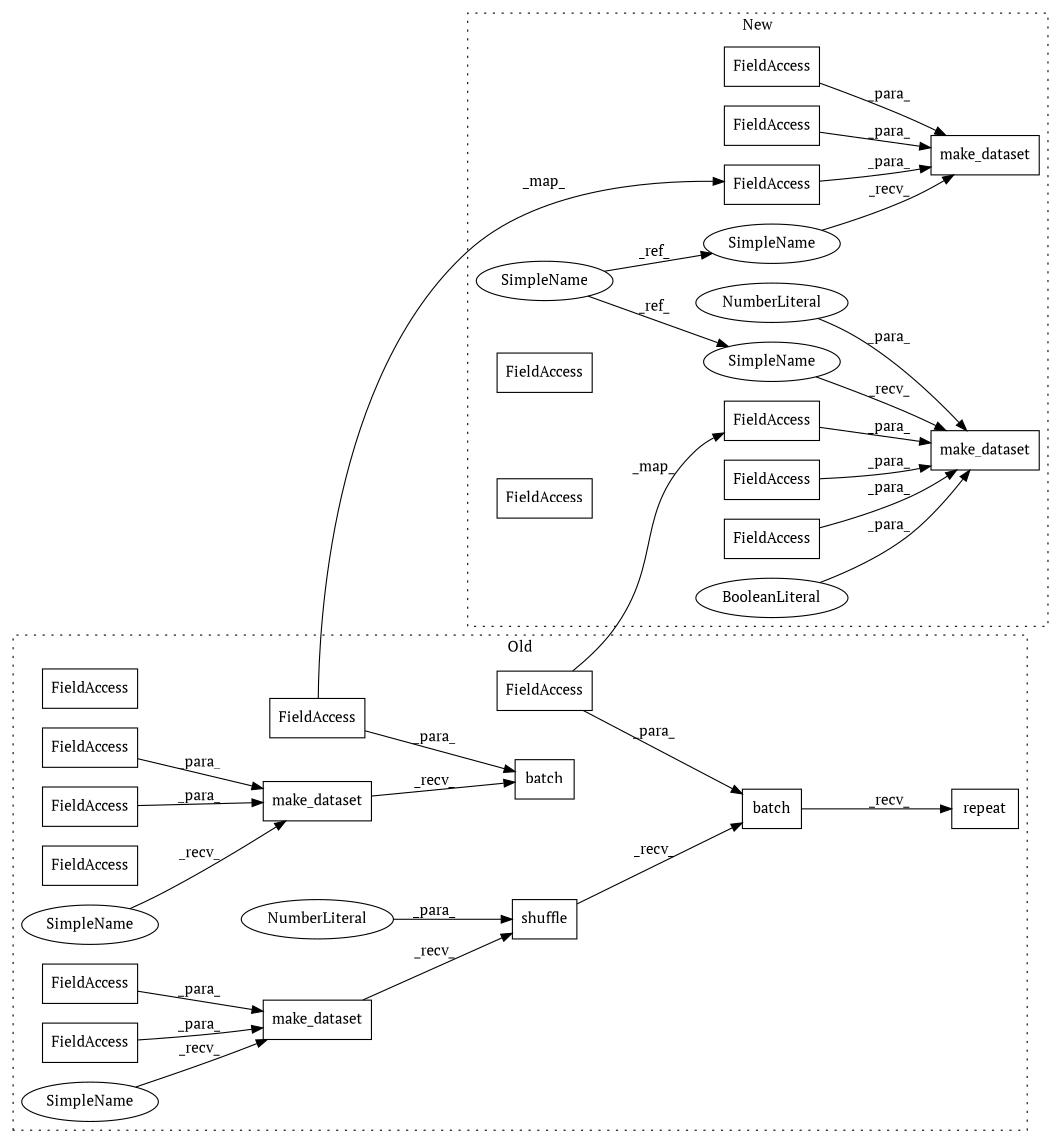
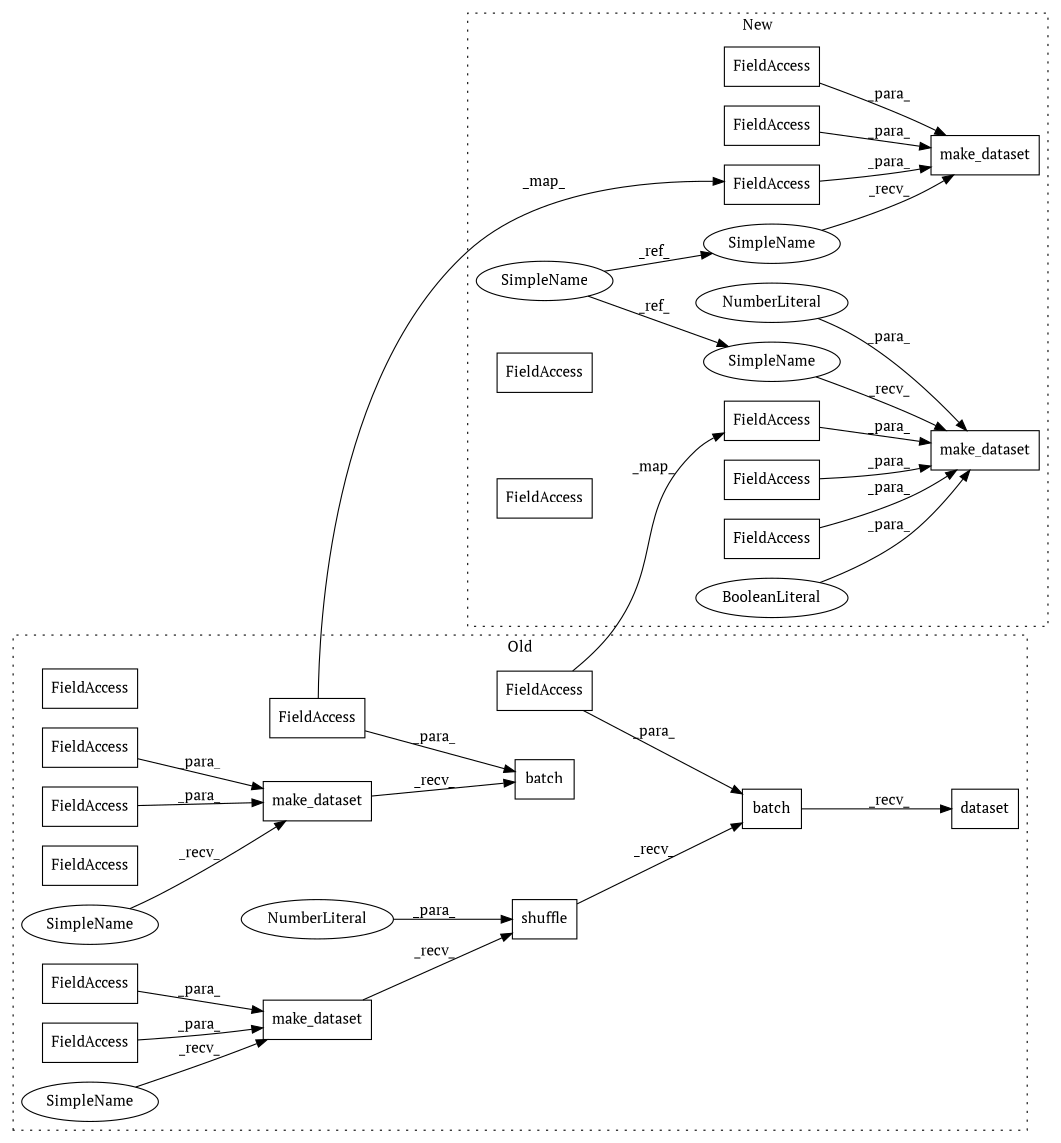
(985, 809) -> (985, 809)
